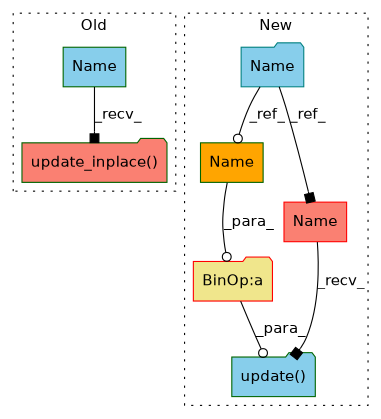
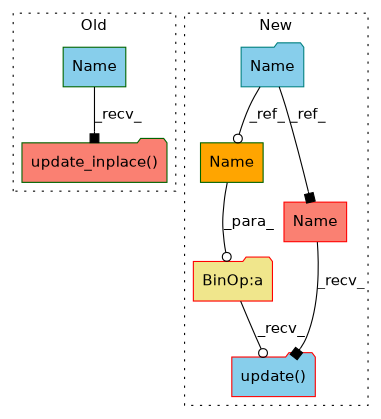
(281, 329) -> (281, 329)
(274, 377) -> (274, 377)
